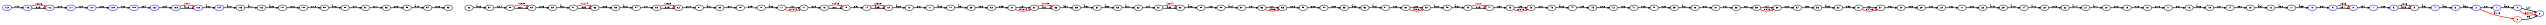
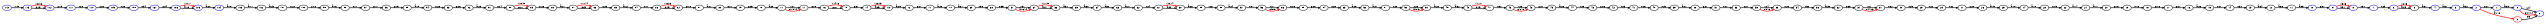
none -> (458, 8)
(750, 8) -> (750, 8)
